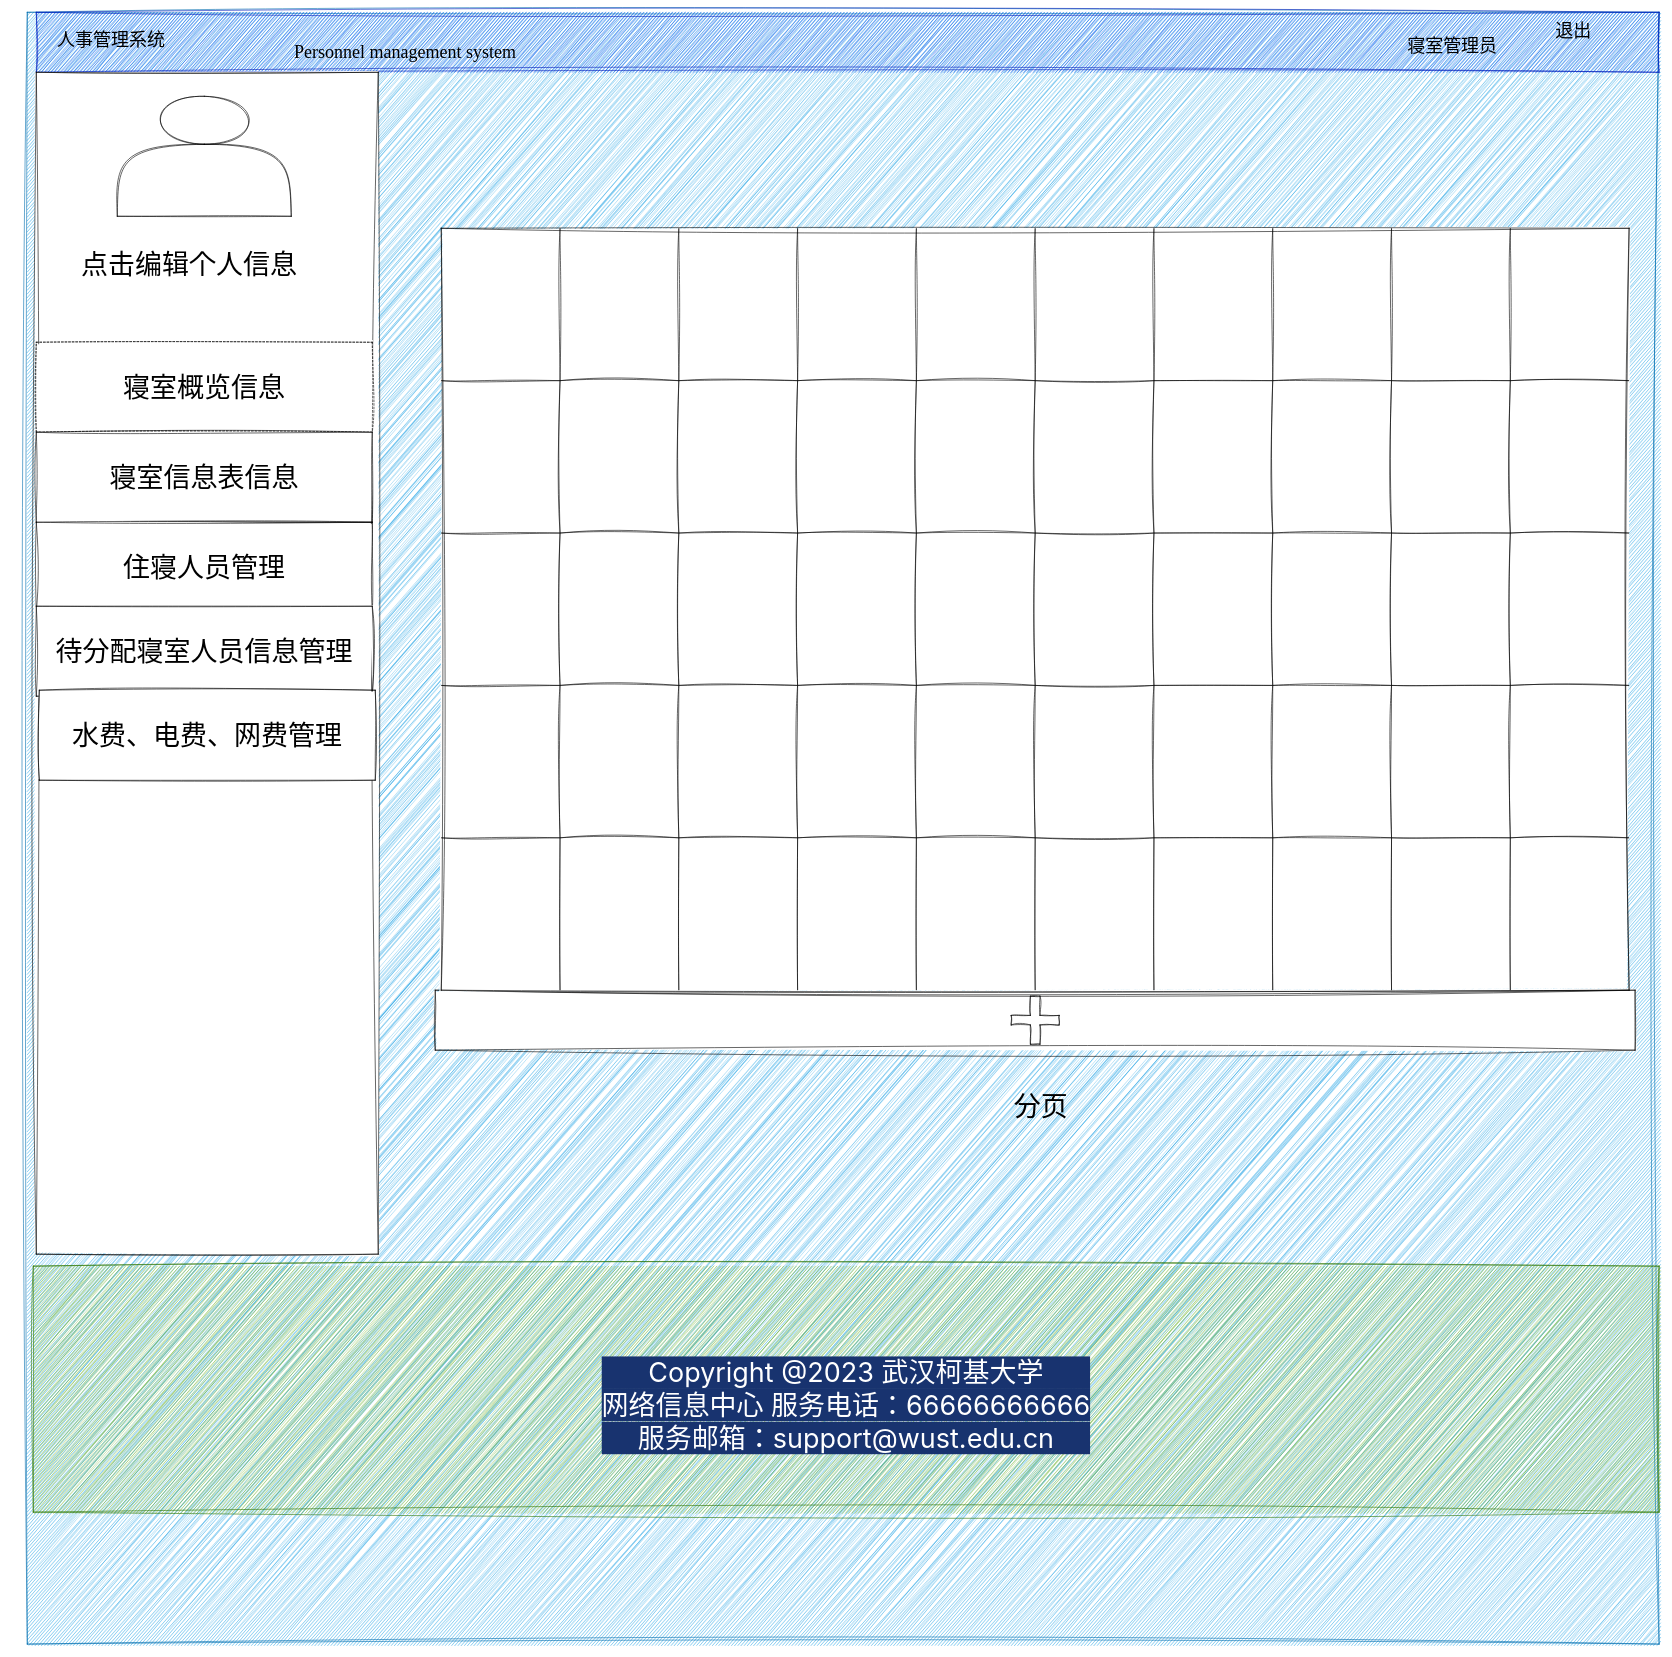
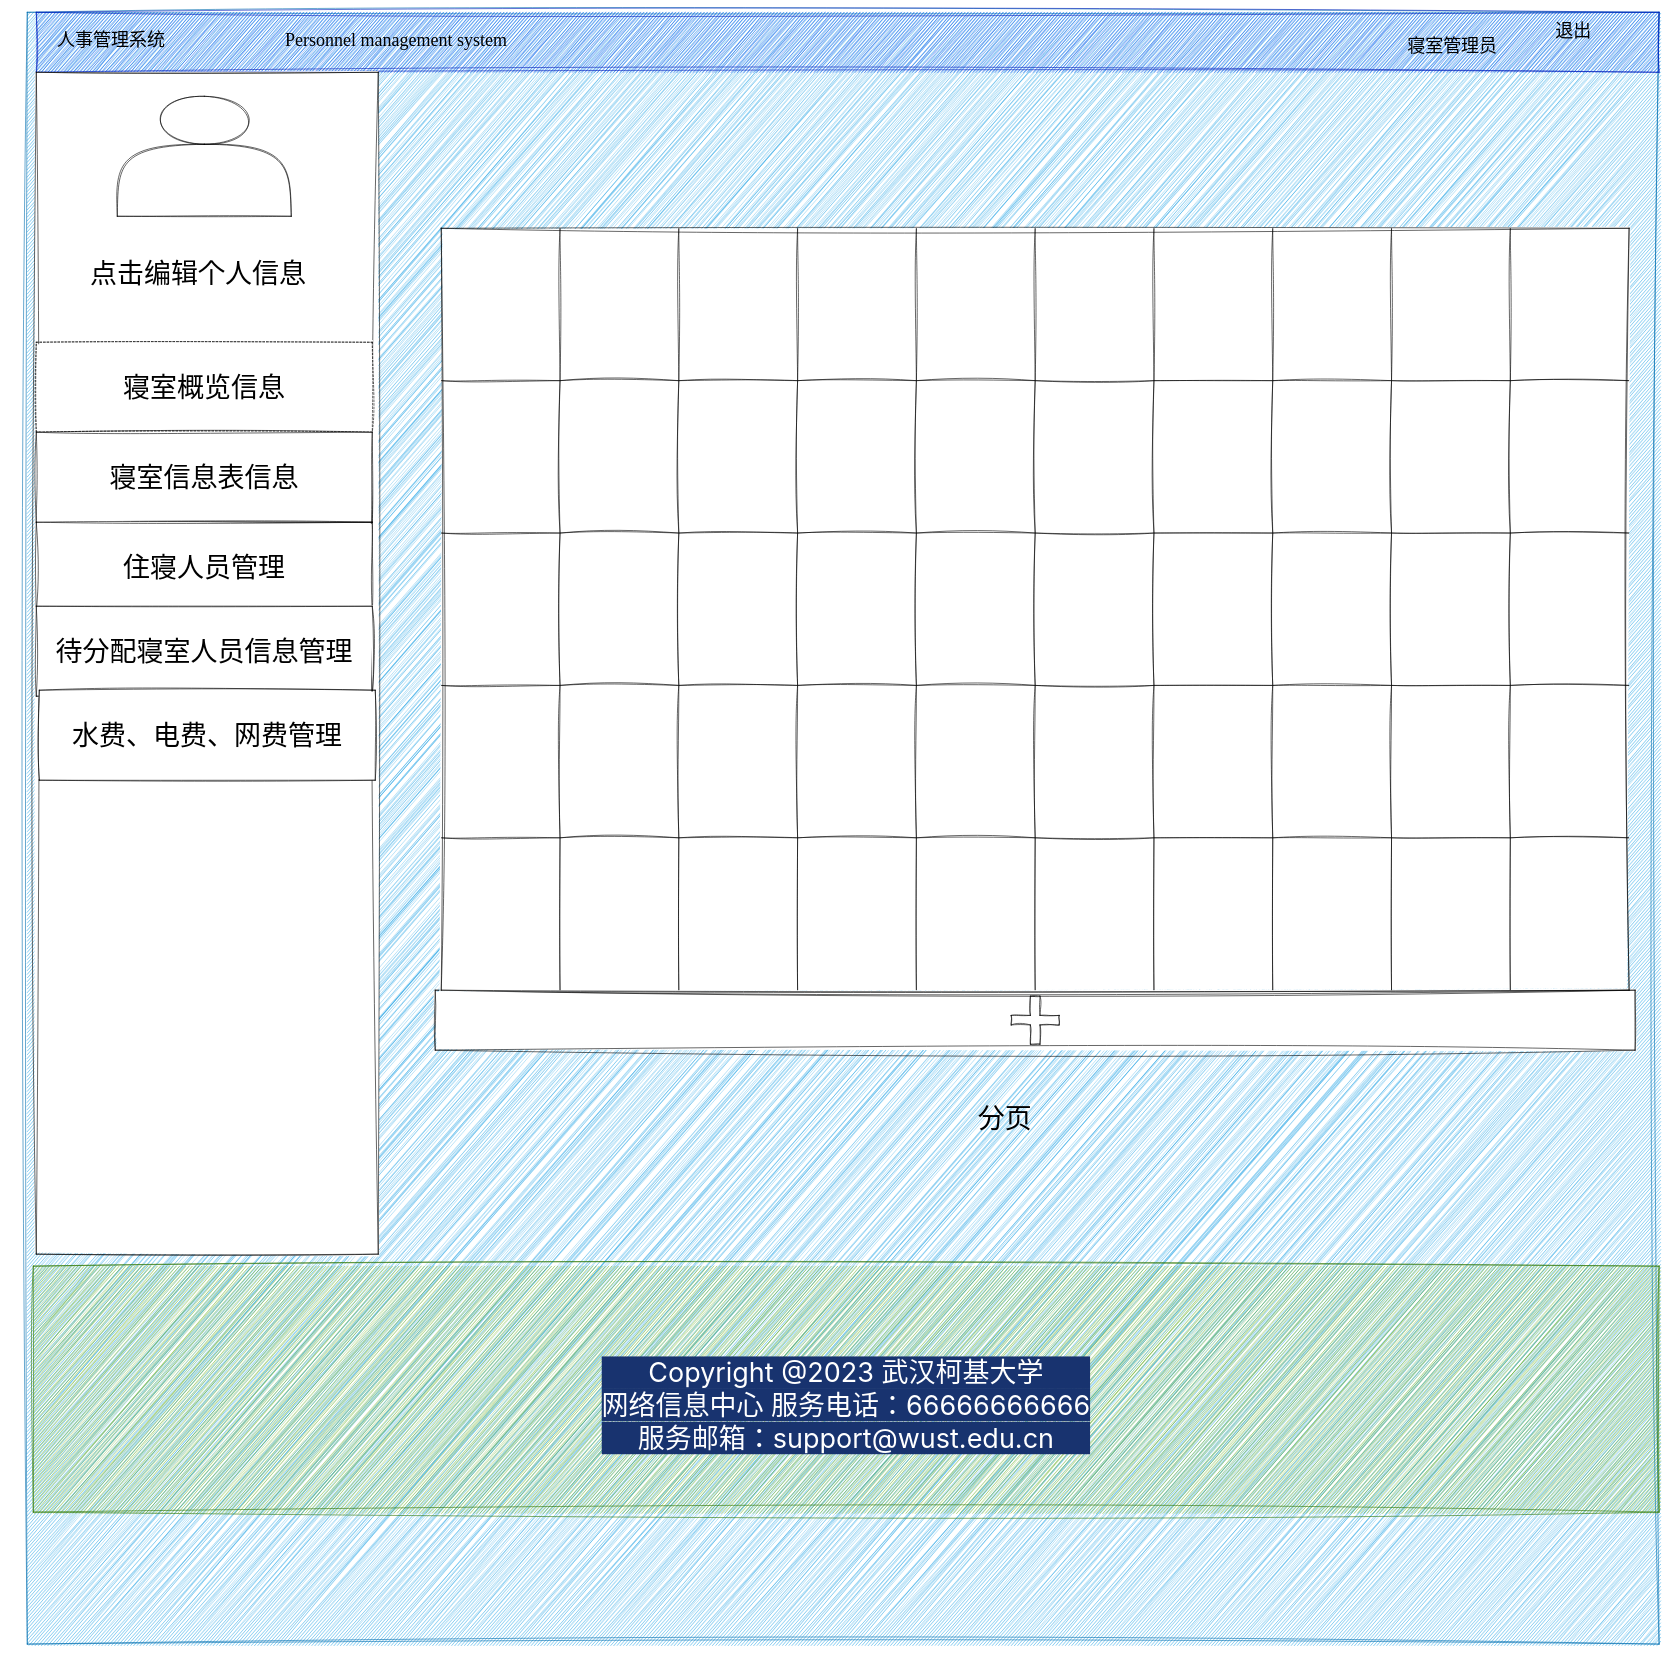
(405, 51) -> (396, 39)
(189, 264) -> (198, 273)
(1041, 1107) -> (1005, 1119)
